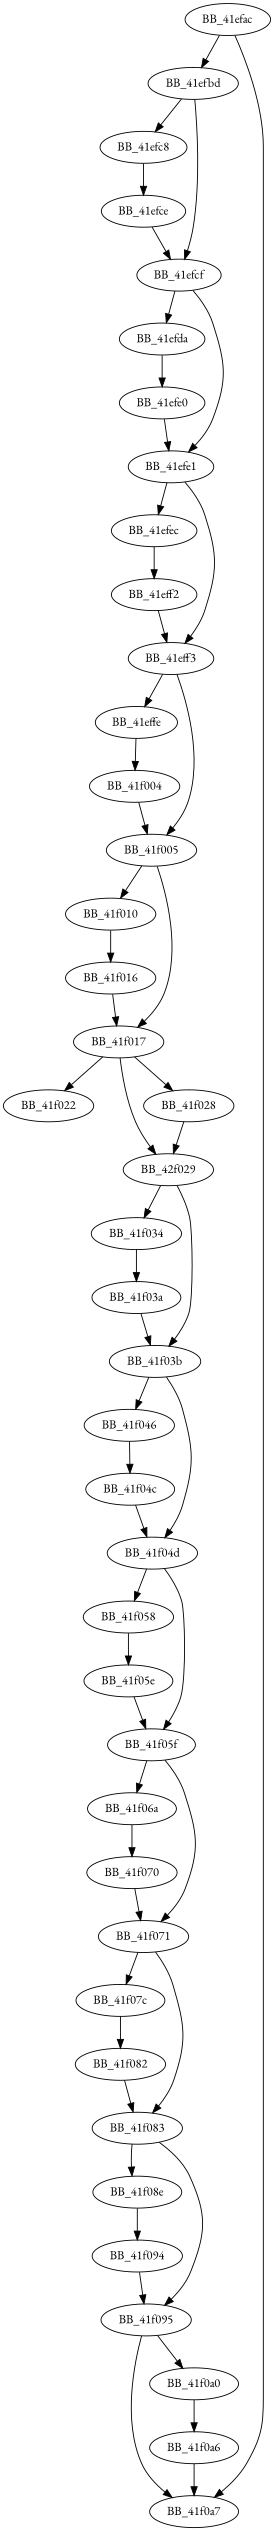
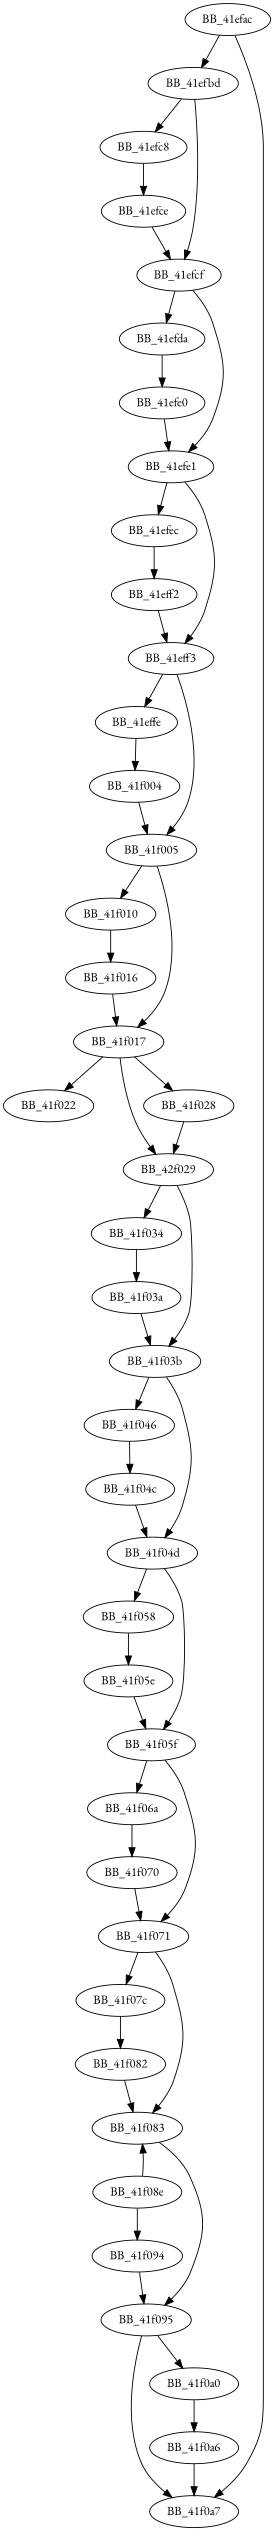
(131, 2156) -> (143, 2164)
